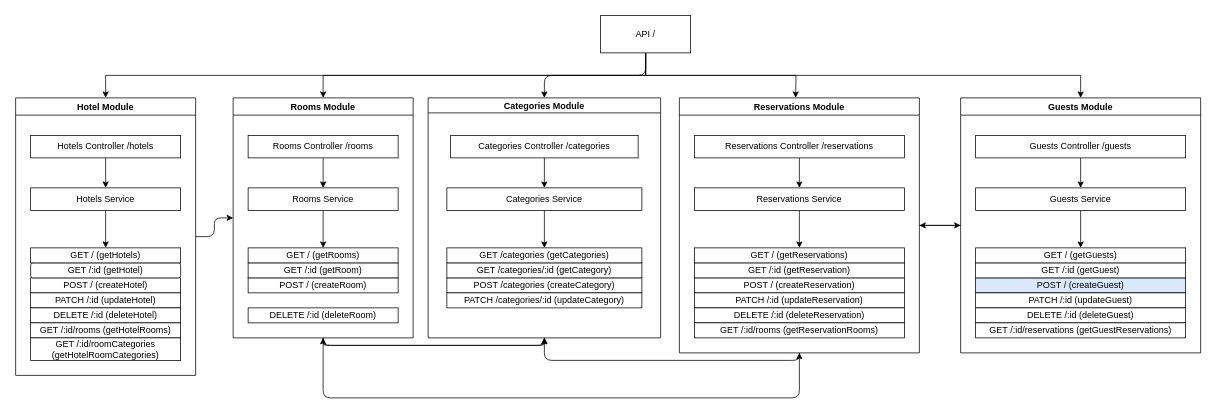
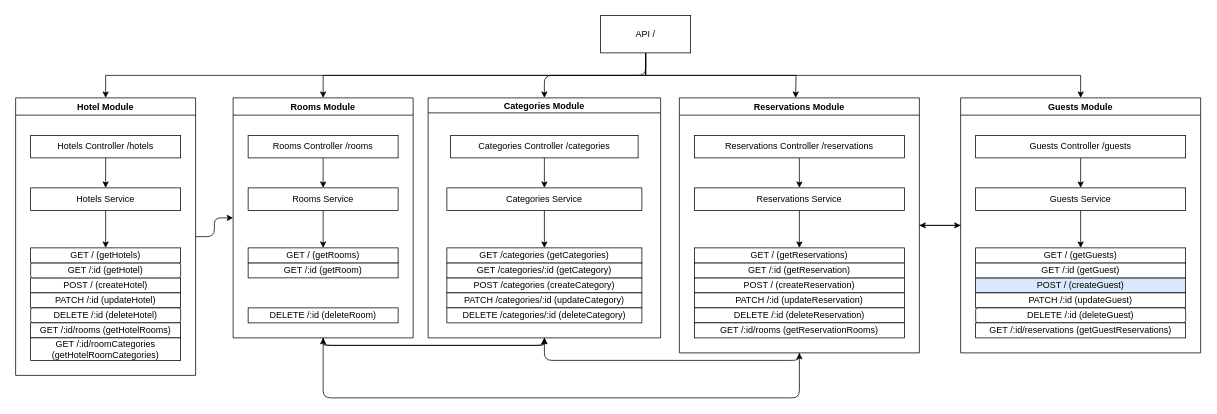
(323, 278) -> none
(323, 285) -> none
(105, 315) -> (105, 315)
none -> (544, 315)
(1080, 315) -> (1080, 315)
